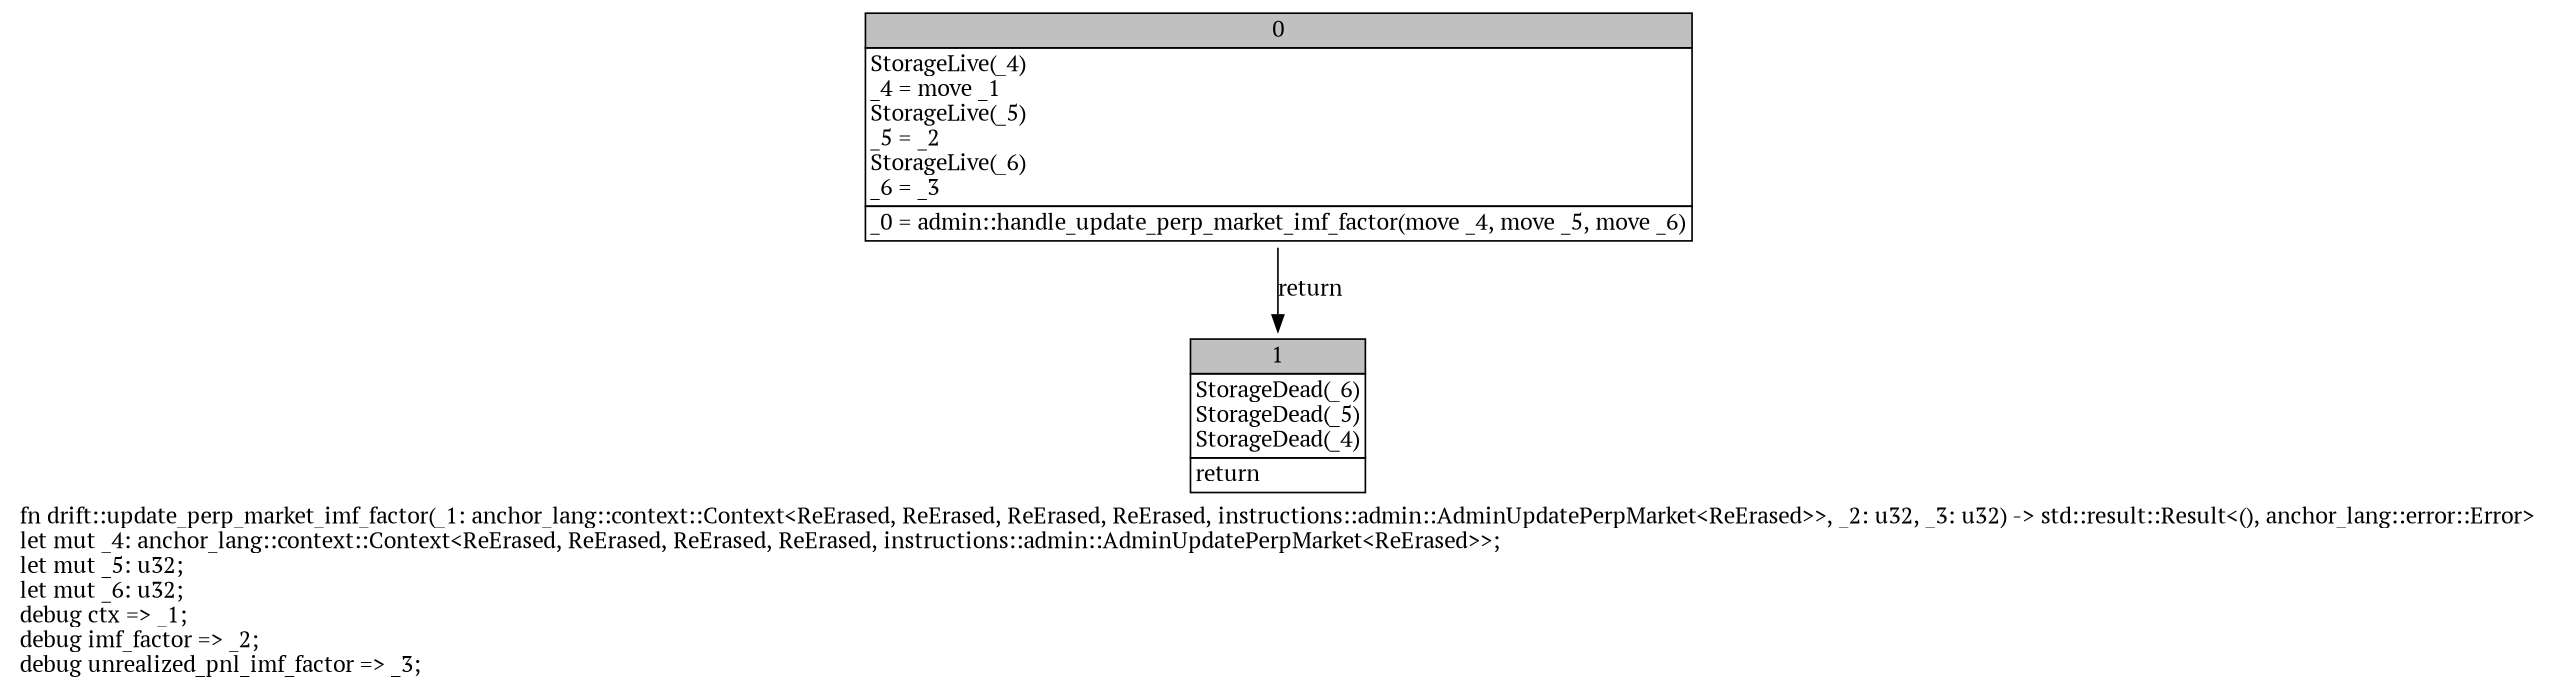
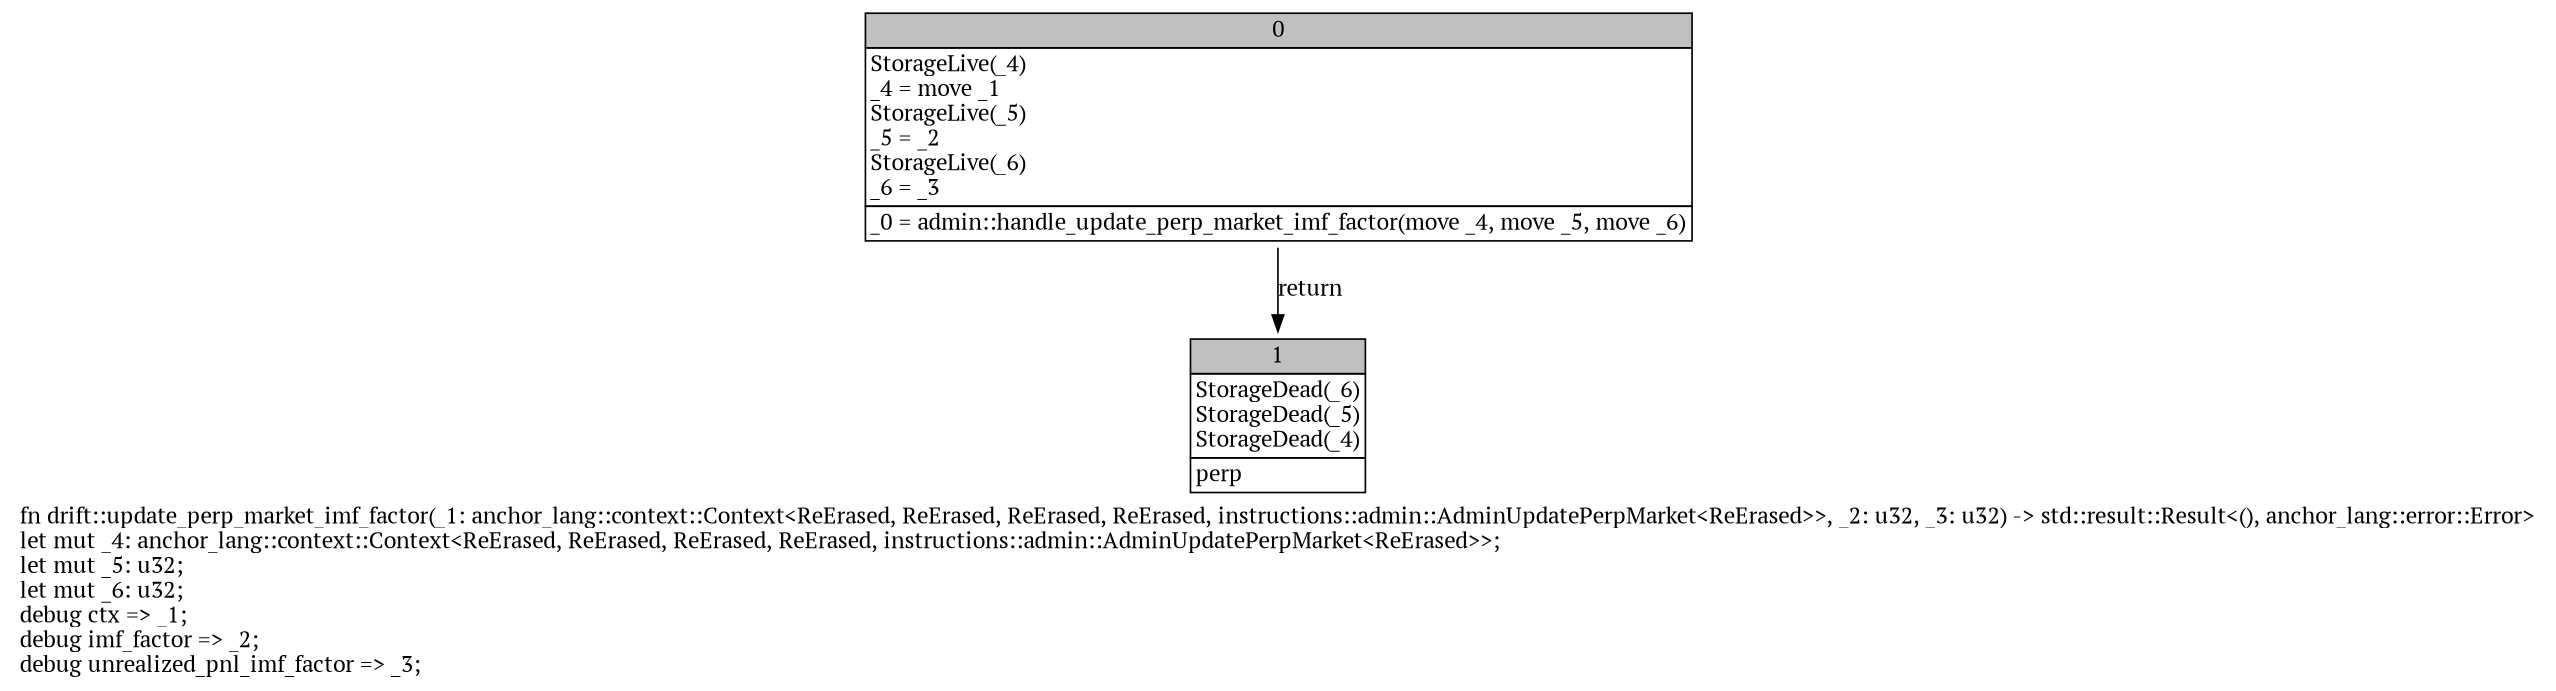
(1228, 474) -> (1219, 474)
